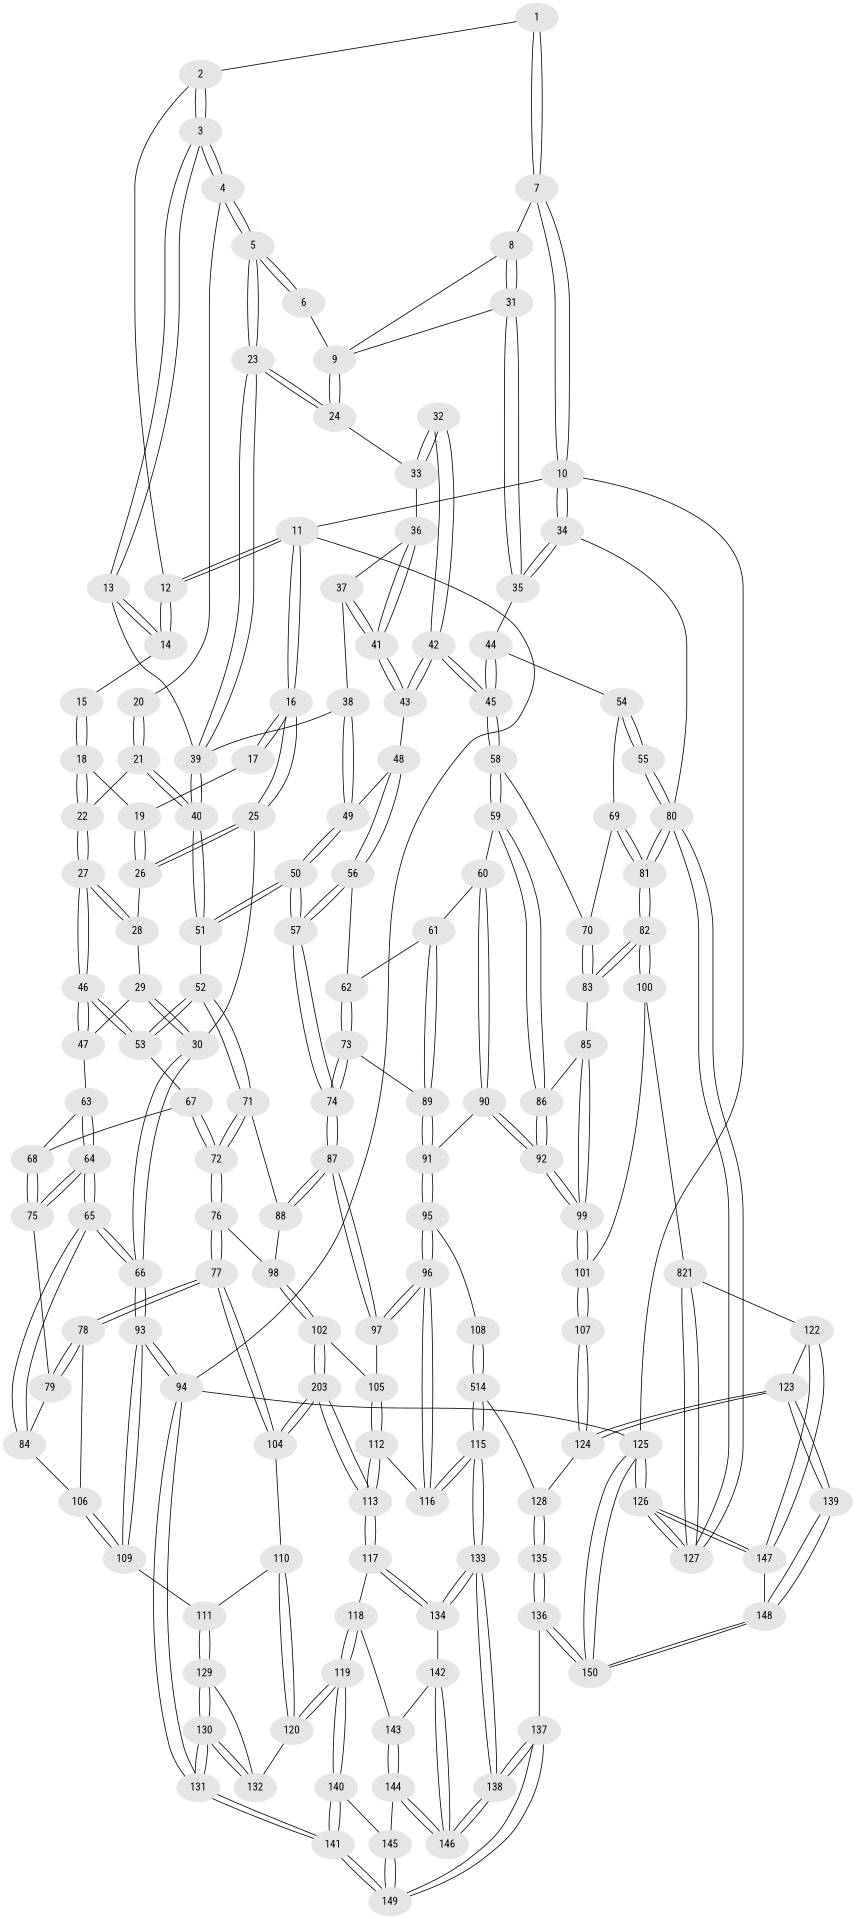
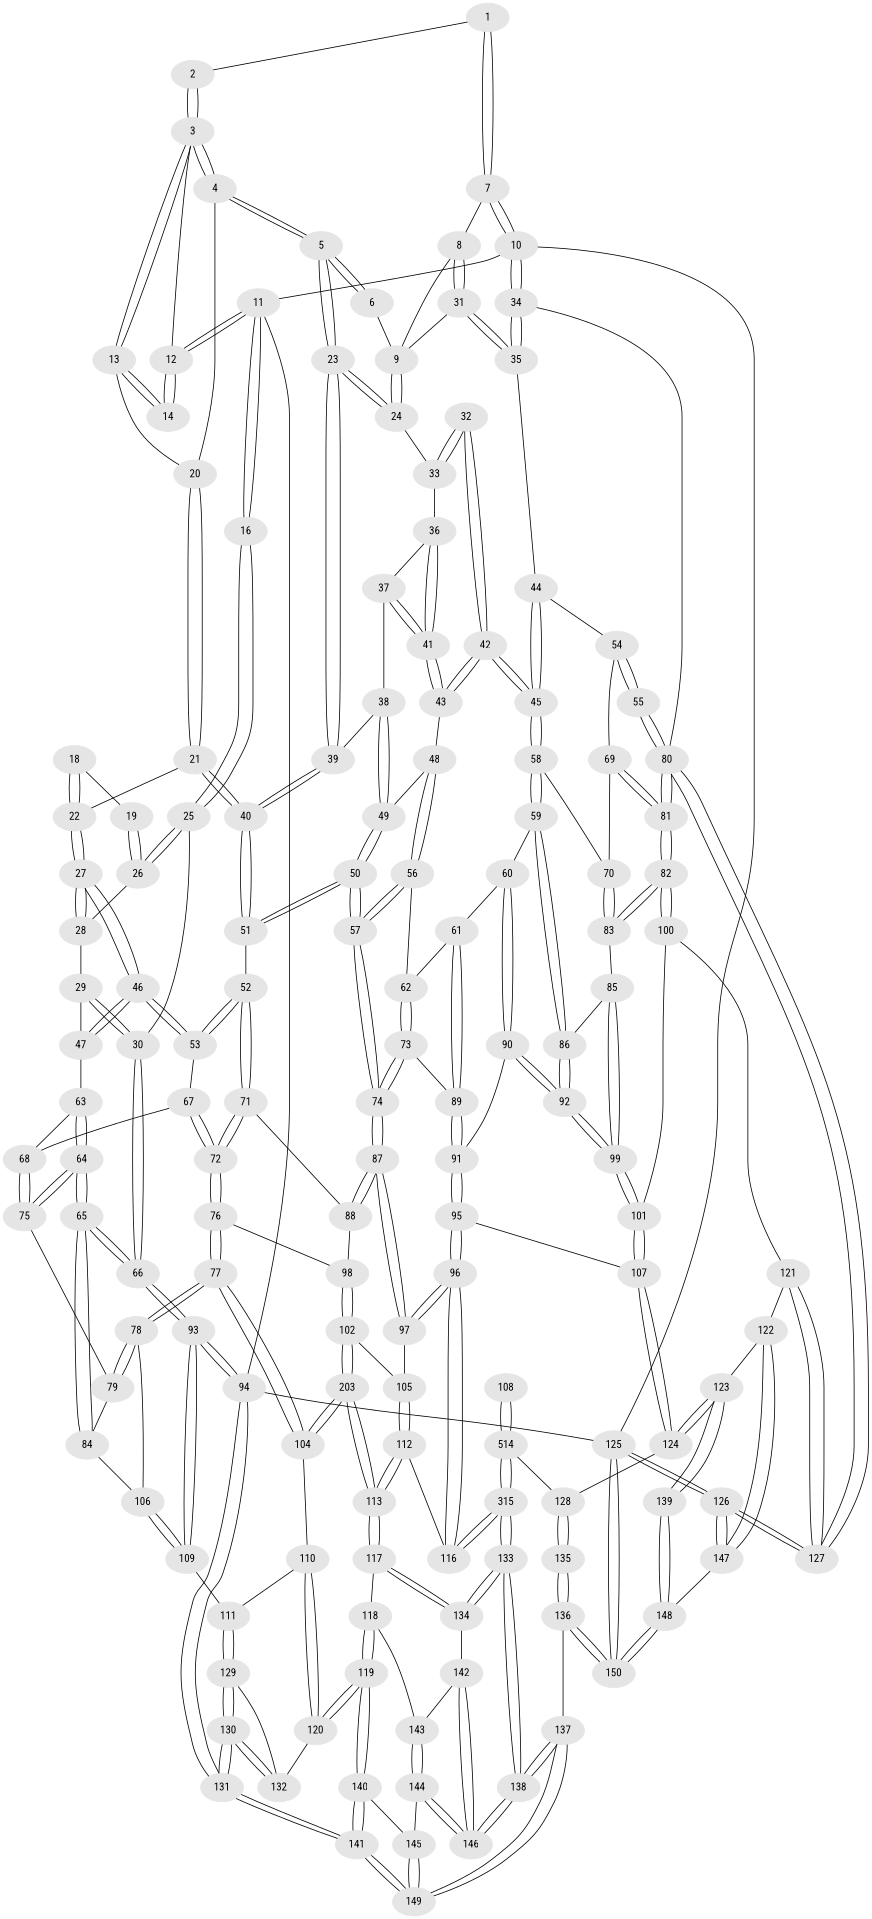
(135, 323) -> (179, 246)
(152, 674) -> (137, 427)
(82, 703) -> none
(253, 760) -> none
(461, 1271) -> (548, 1245)
(685, 1274) -> (788, 1274)
(478, 1445) -> (506, 1502)
